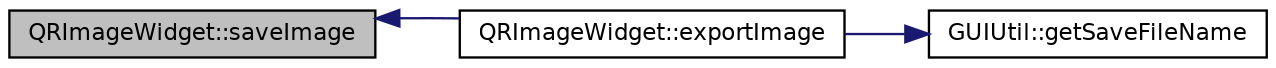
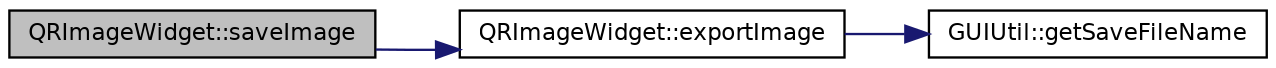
(430, 18) -> (406, 50)
